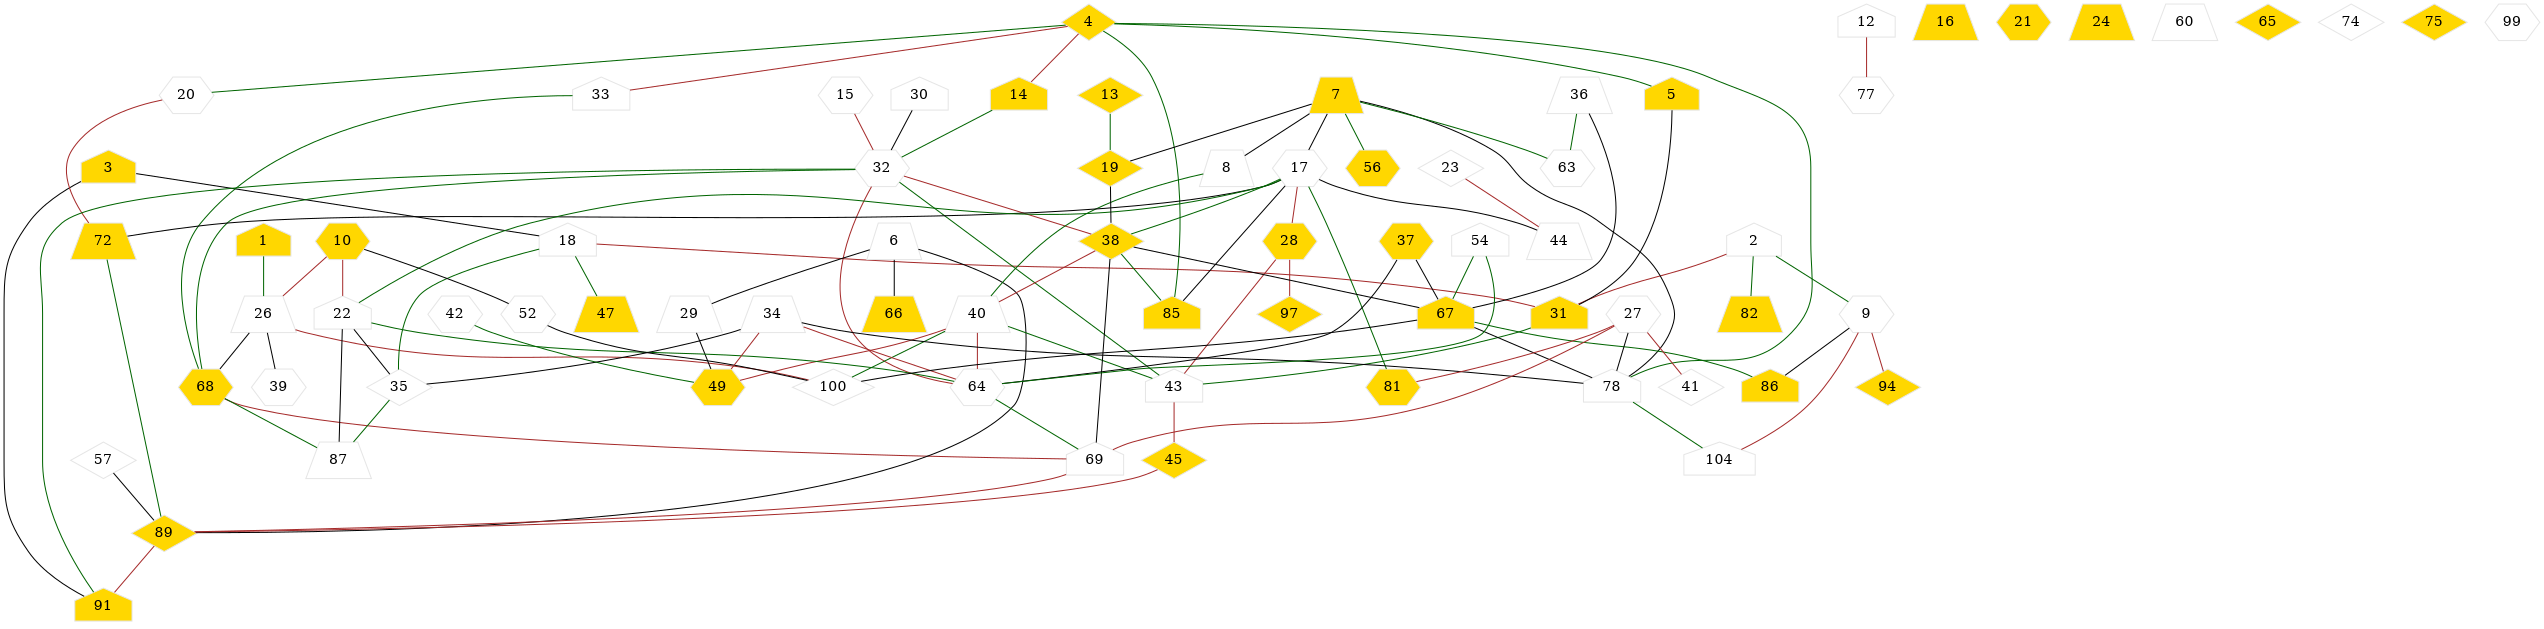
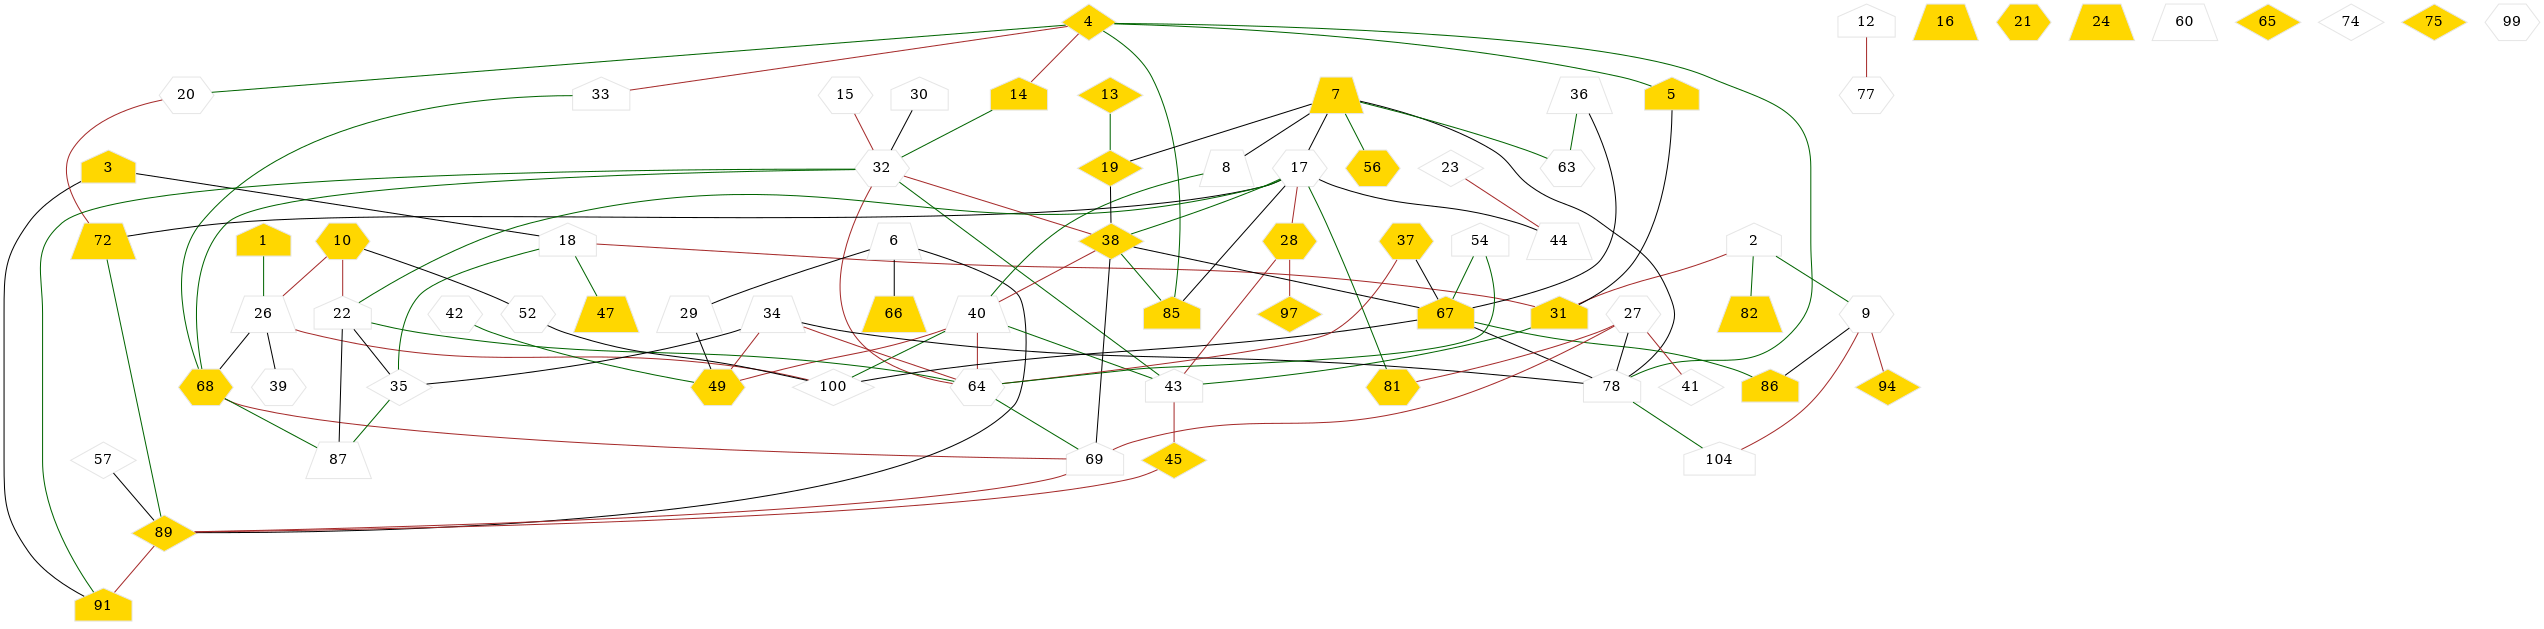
(1249, 351) -> (1249, 351)
